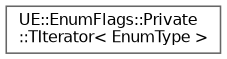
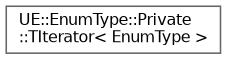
(113, 30) -> (113, 30)
